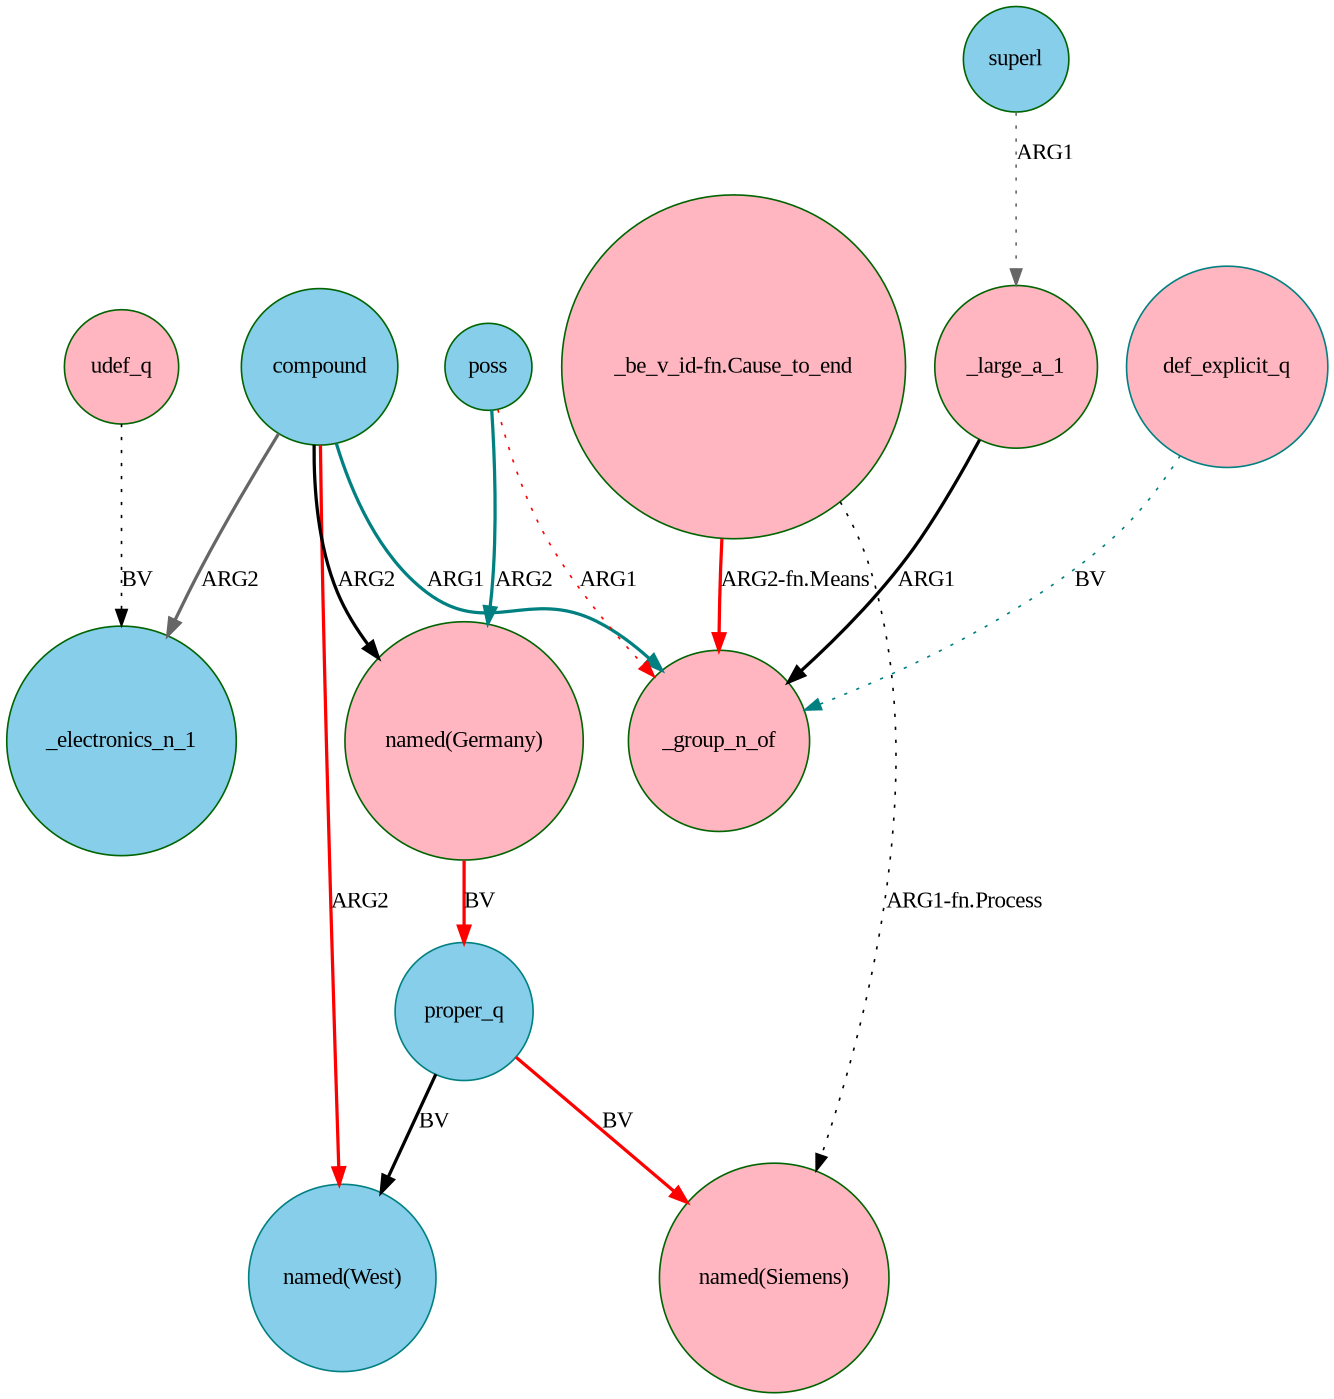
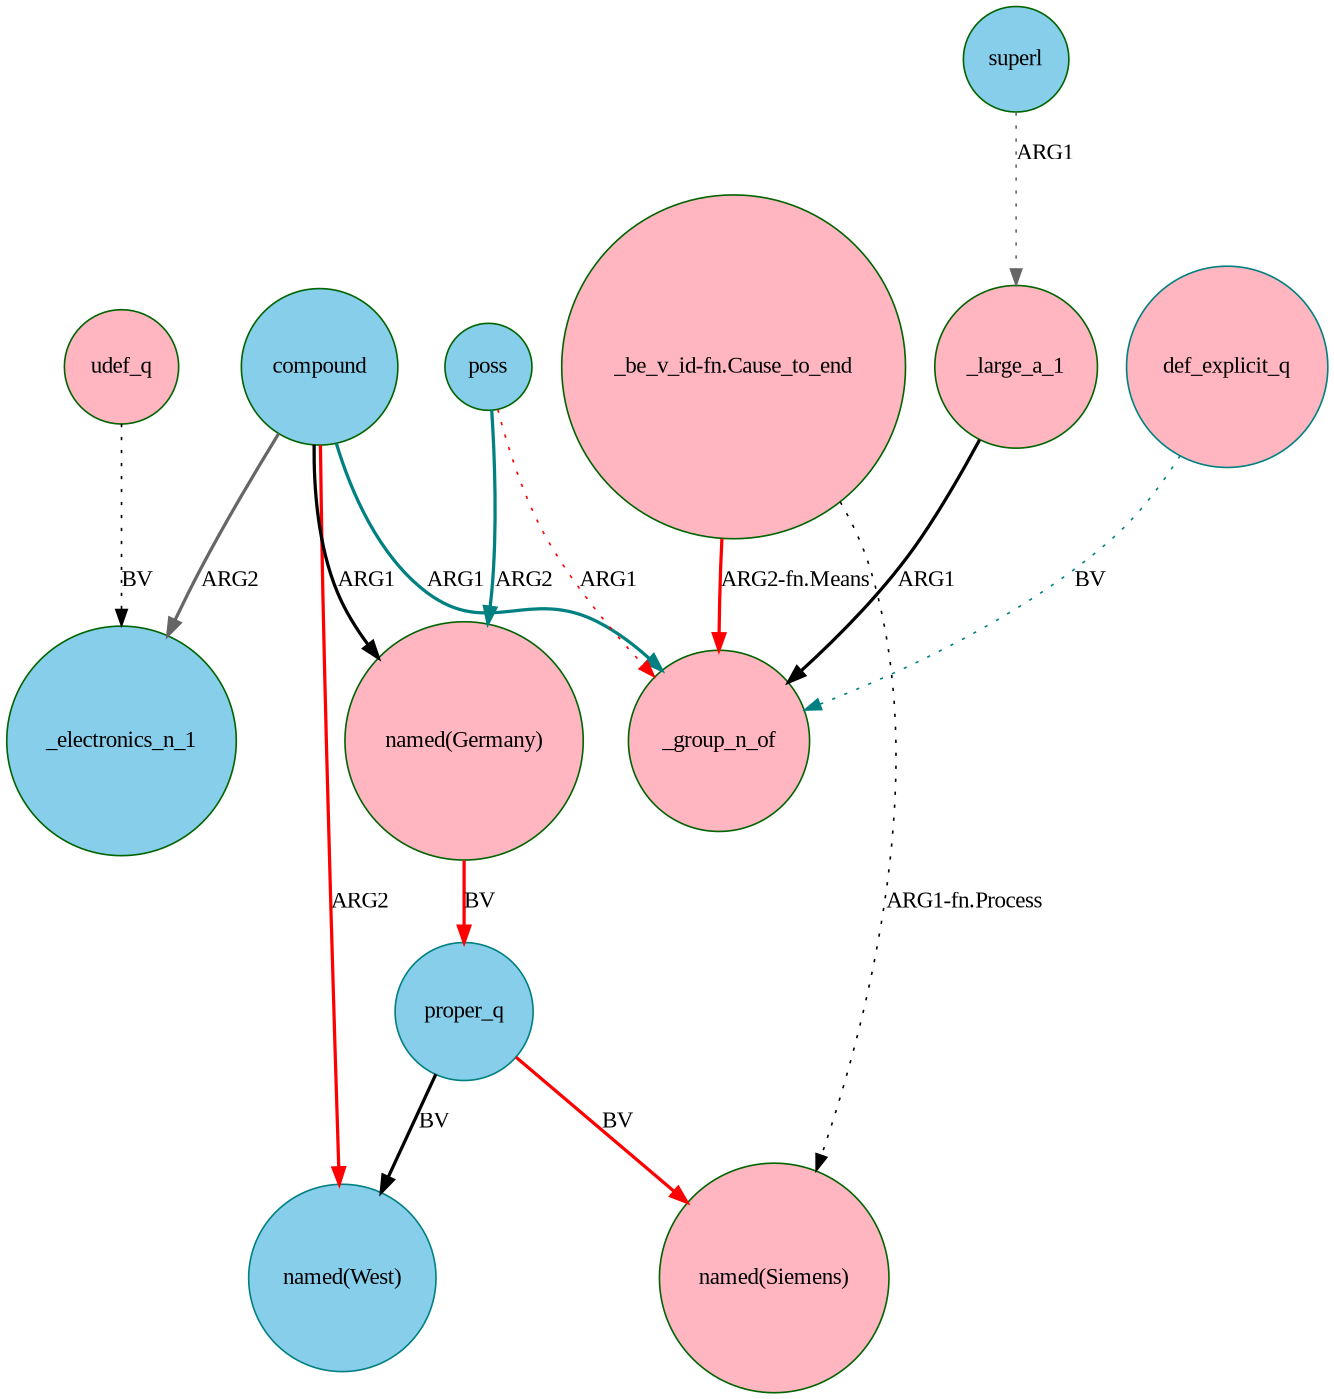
(367, 580) -> (367, 580)
